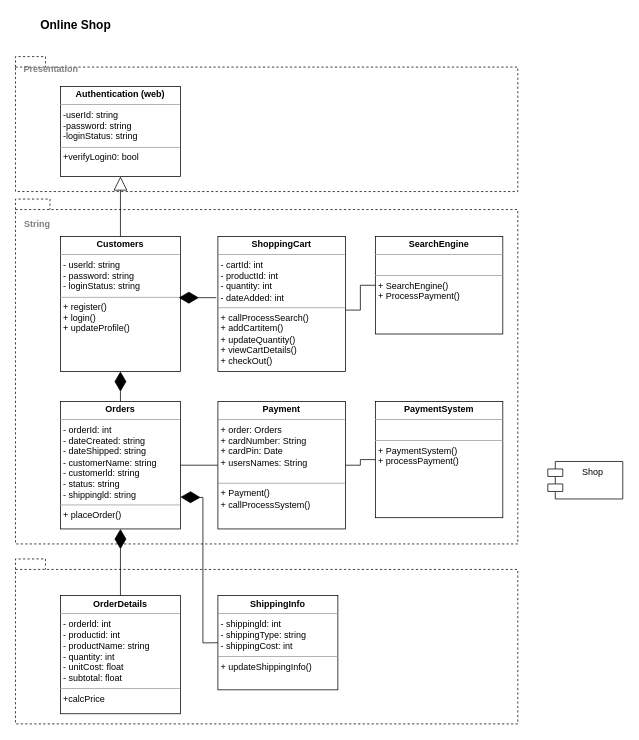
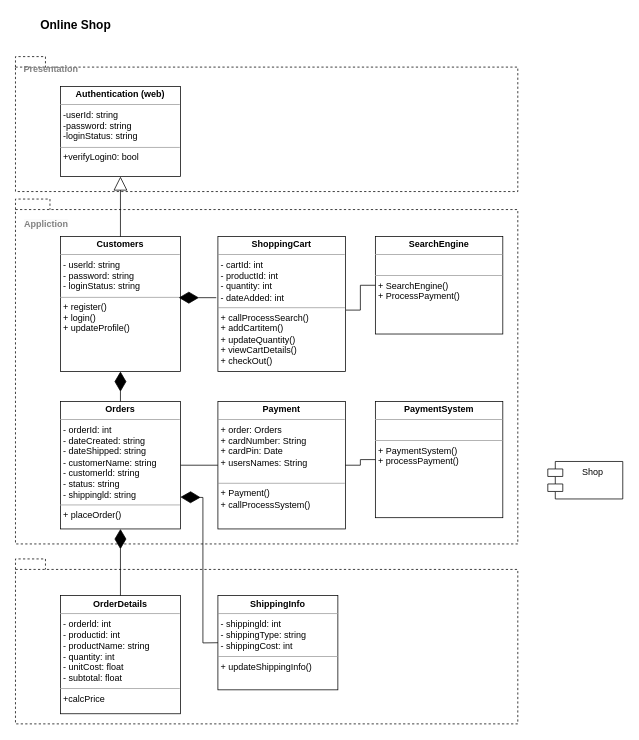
(38, 225) -> (46, 225)
